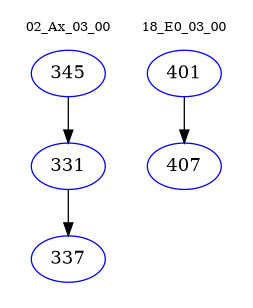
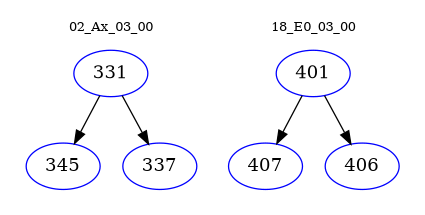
(68, 114) -> (90, 114)
none -> (362, 166)
